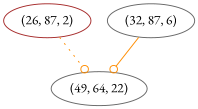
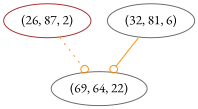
(151, 21) -> (151, 21)
(99, 89) -> (99, 89)
